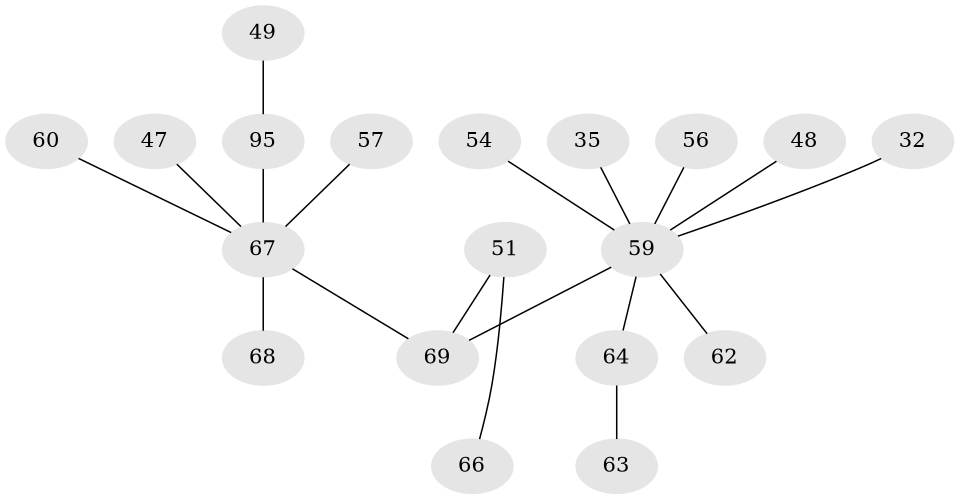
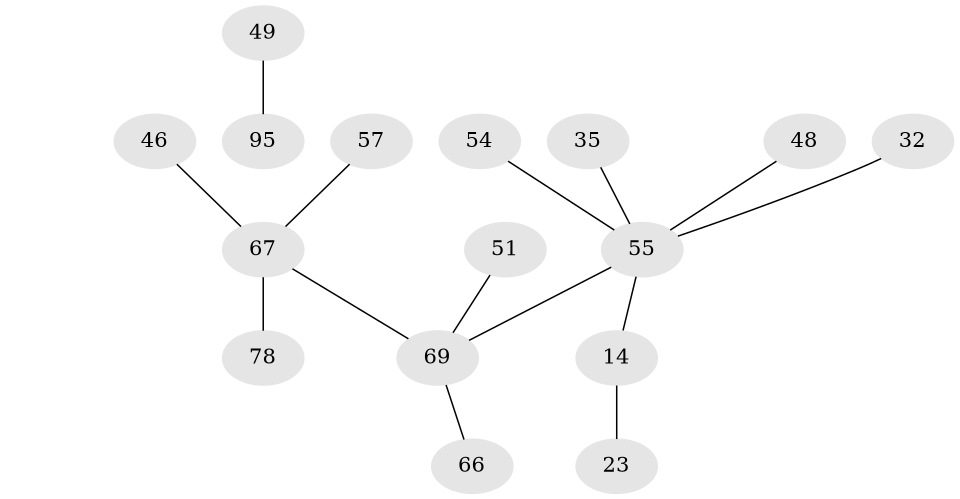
(47, 141) -> none
(155, 141) -> (155, 141)
(696, 141) -> none
(263, 196) -> none
(642, 250) -> (642, 250)
(263, 358) -> (263, 358)
(617, 358) -> (617, 358)
(725, 358) -> none
(496, 359) -> (455, 412)
(617, 466) -> (617, 466)
